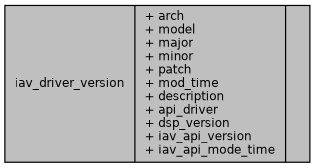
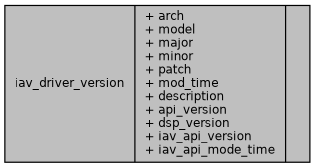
(182, 110) -> (186, 110)
